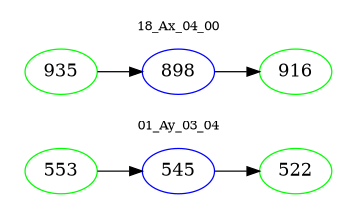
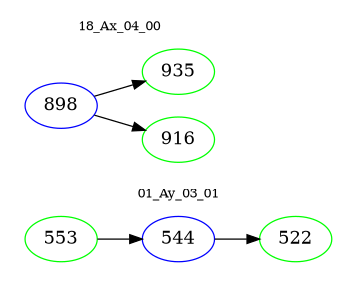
(114, 72) -> (114, 91)
(178, 126) -> (178, 194)
(178, 171) -> (178, 239)
